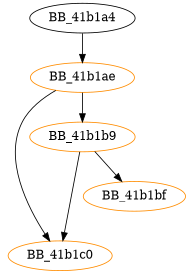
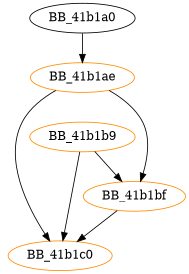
(82, 18) -> (82, 18)
(82, 103) -> (144, 125)
none -> (101, 223)
